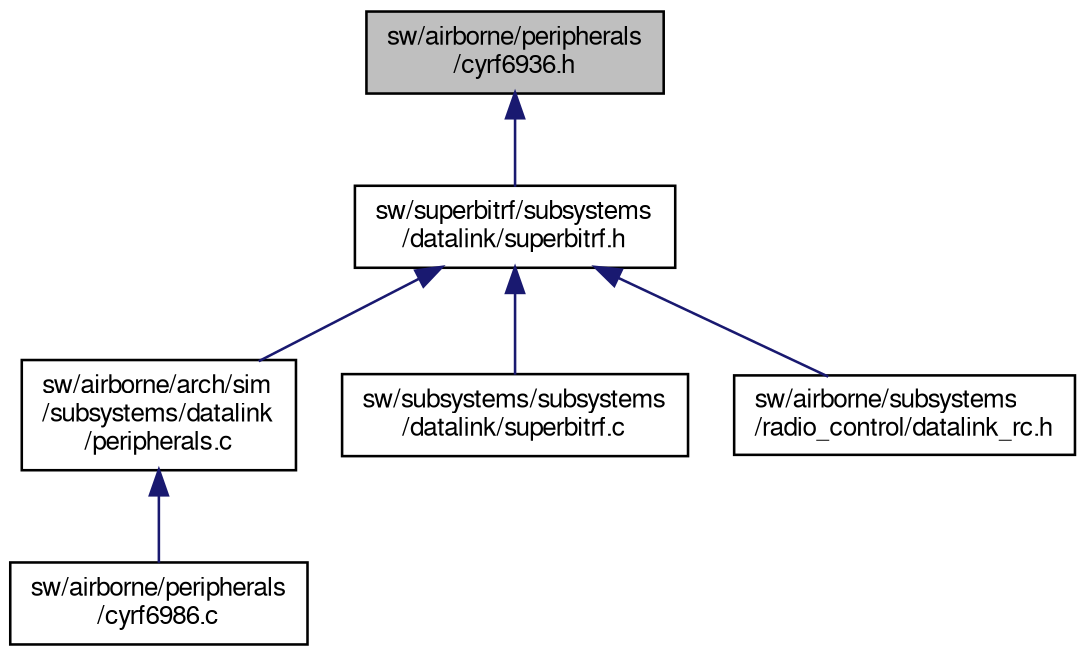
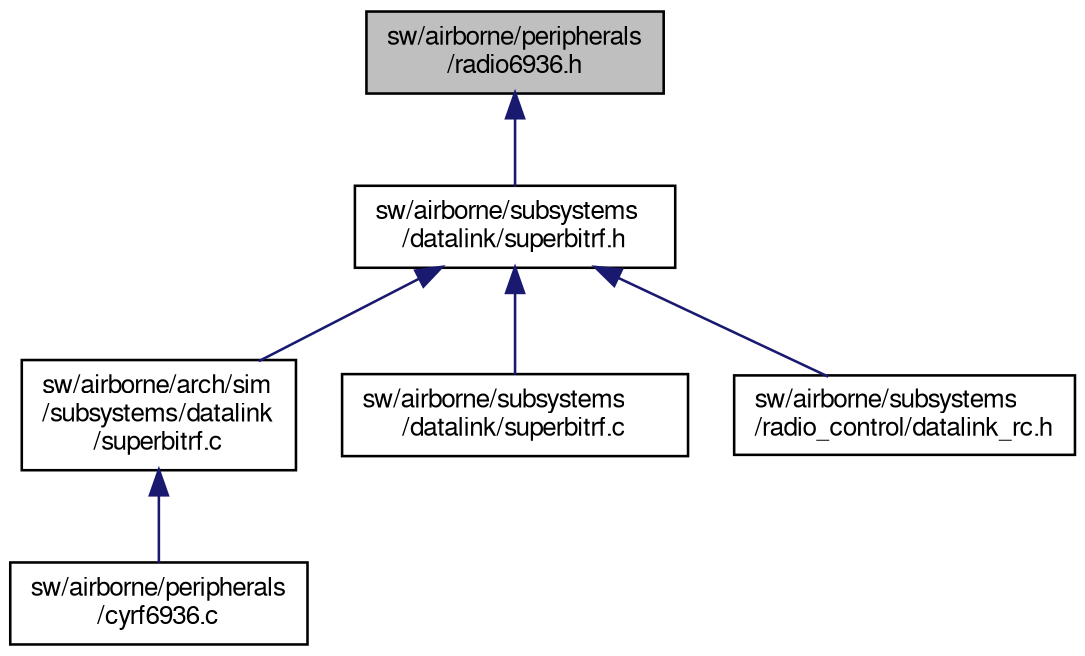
(515, 53) -> (515, 53)
(515, 227) -> (515, 227)
(159, 415) -> (159, 415)
(515, 415) -> (515, 415)
(159, 603) -> (159, 603)
